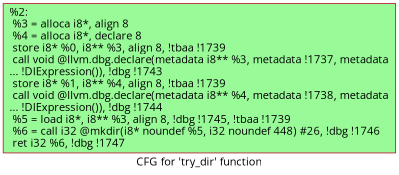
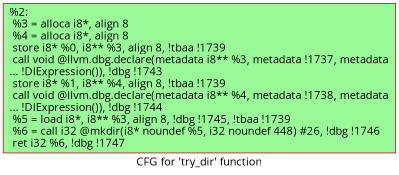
(76, 36) -> (70, 36)
